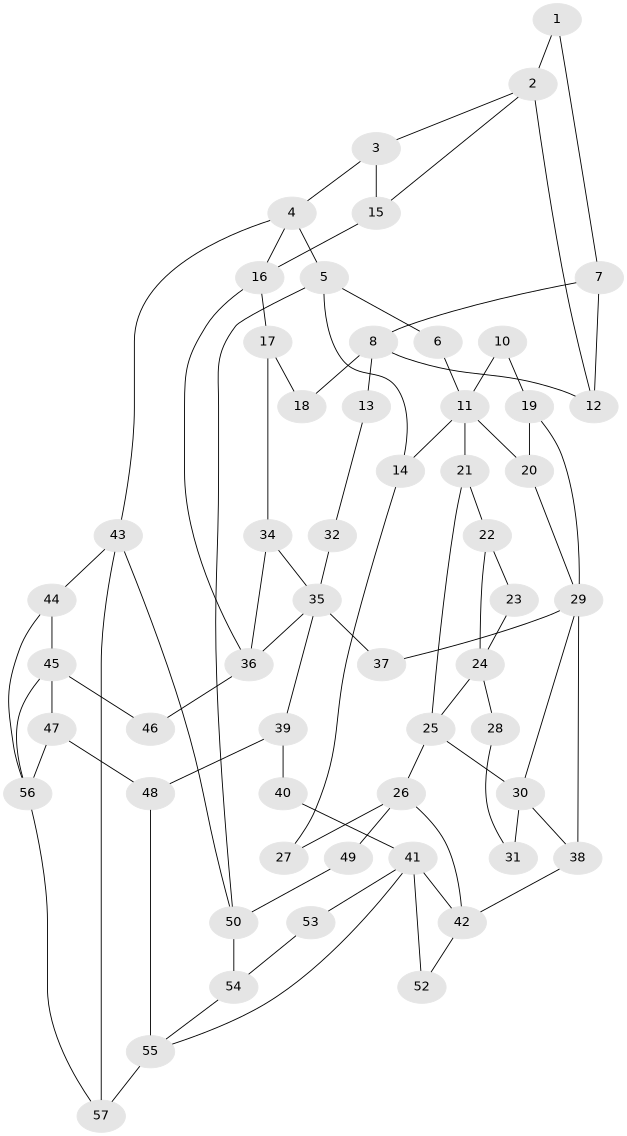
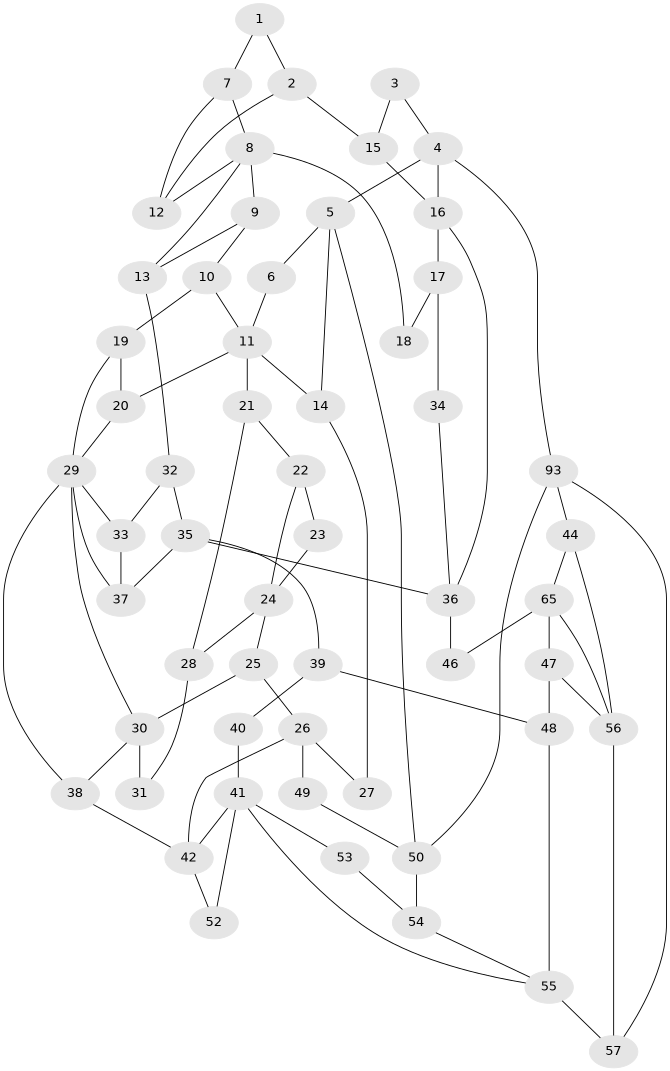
(455, 116) -> none
none -> (255, 213)
(118, 536) -> (554, 471)
none -> (121, 536)
(292, 568) -> none
(444, 600) -> (221, 536)
(52, 665) -> (549, 600)
